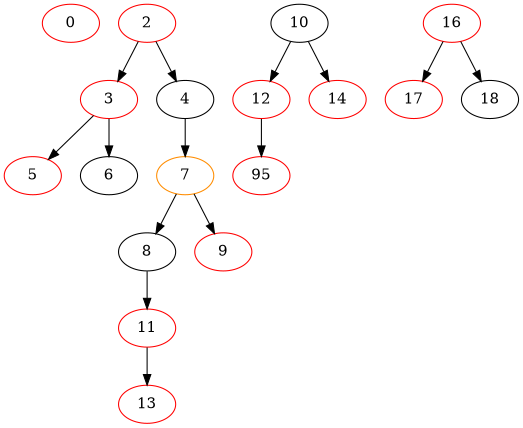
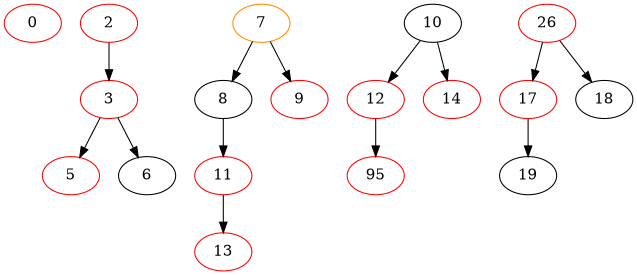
(452, 23) -> (547, 23)
(185, 99) -> none
none -> (528, 176)
